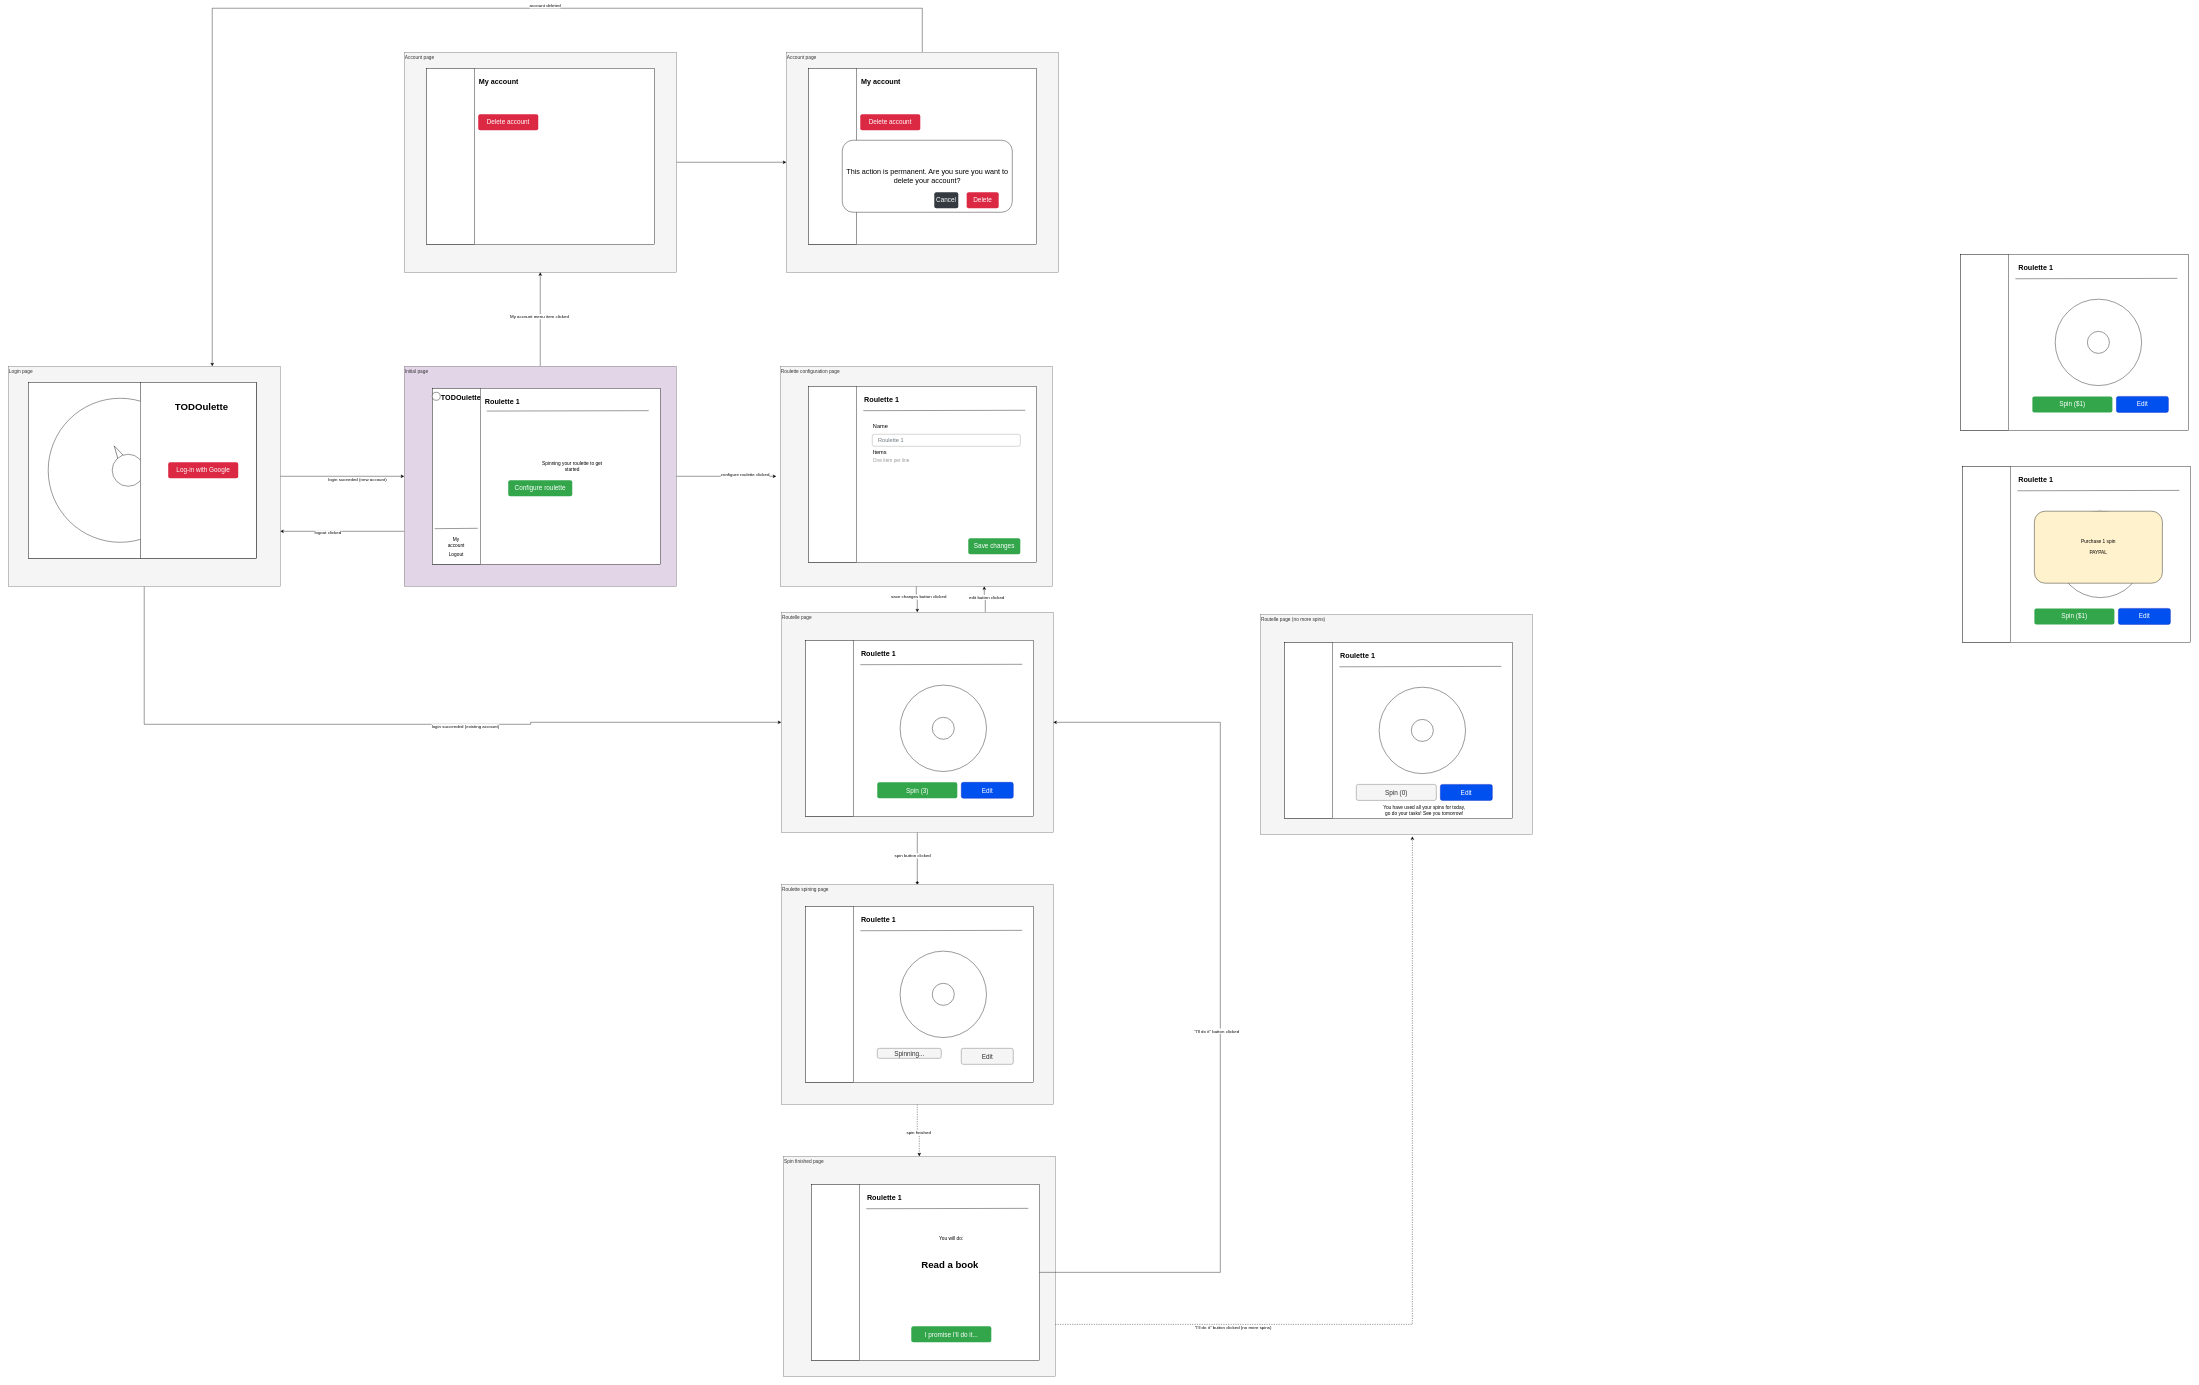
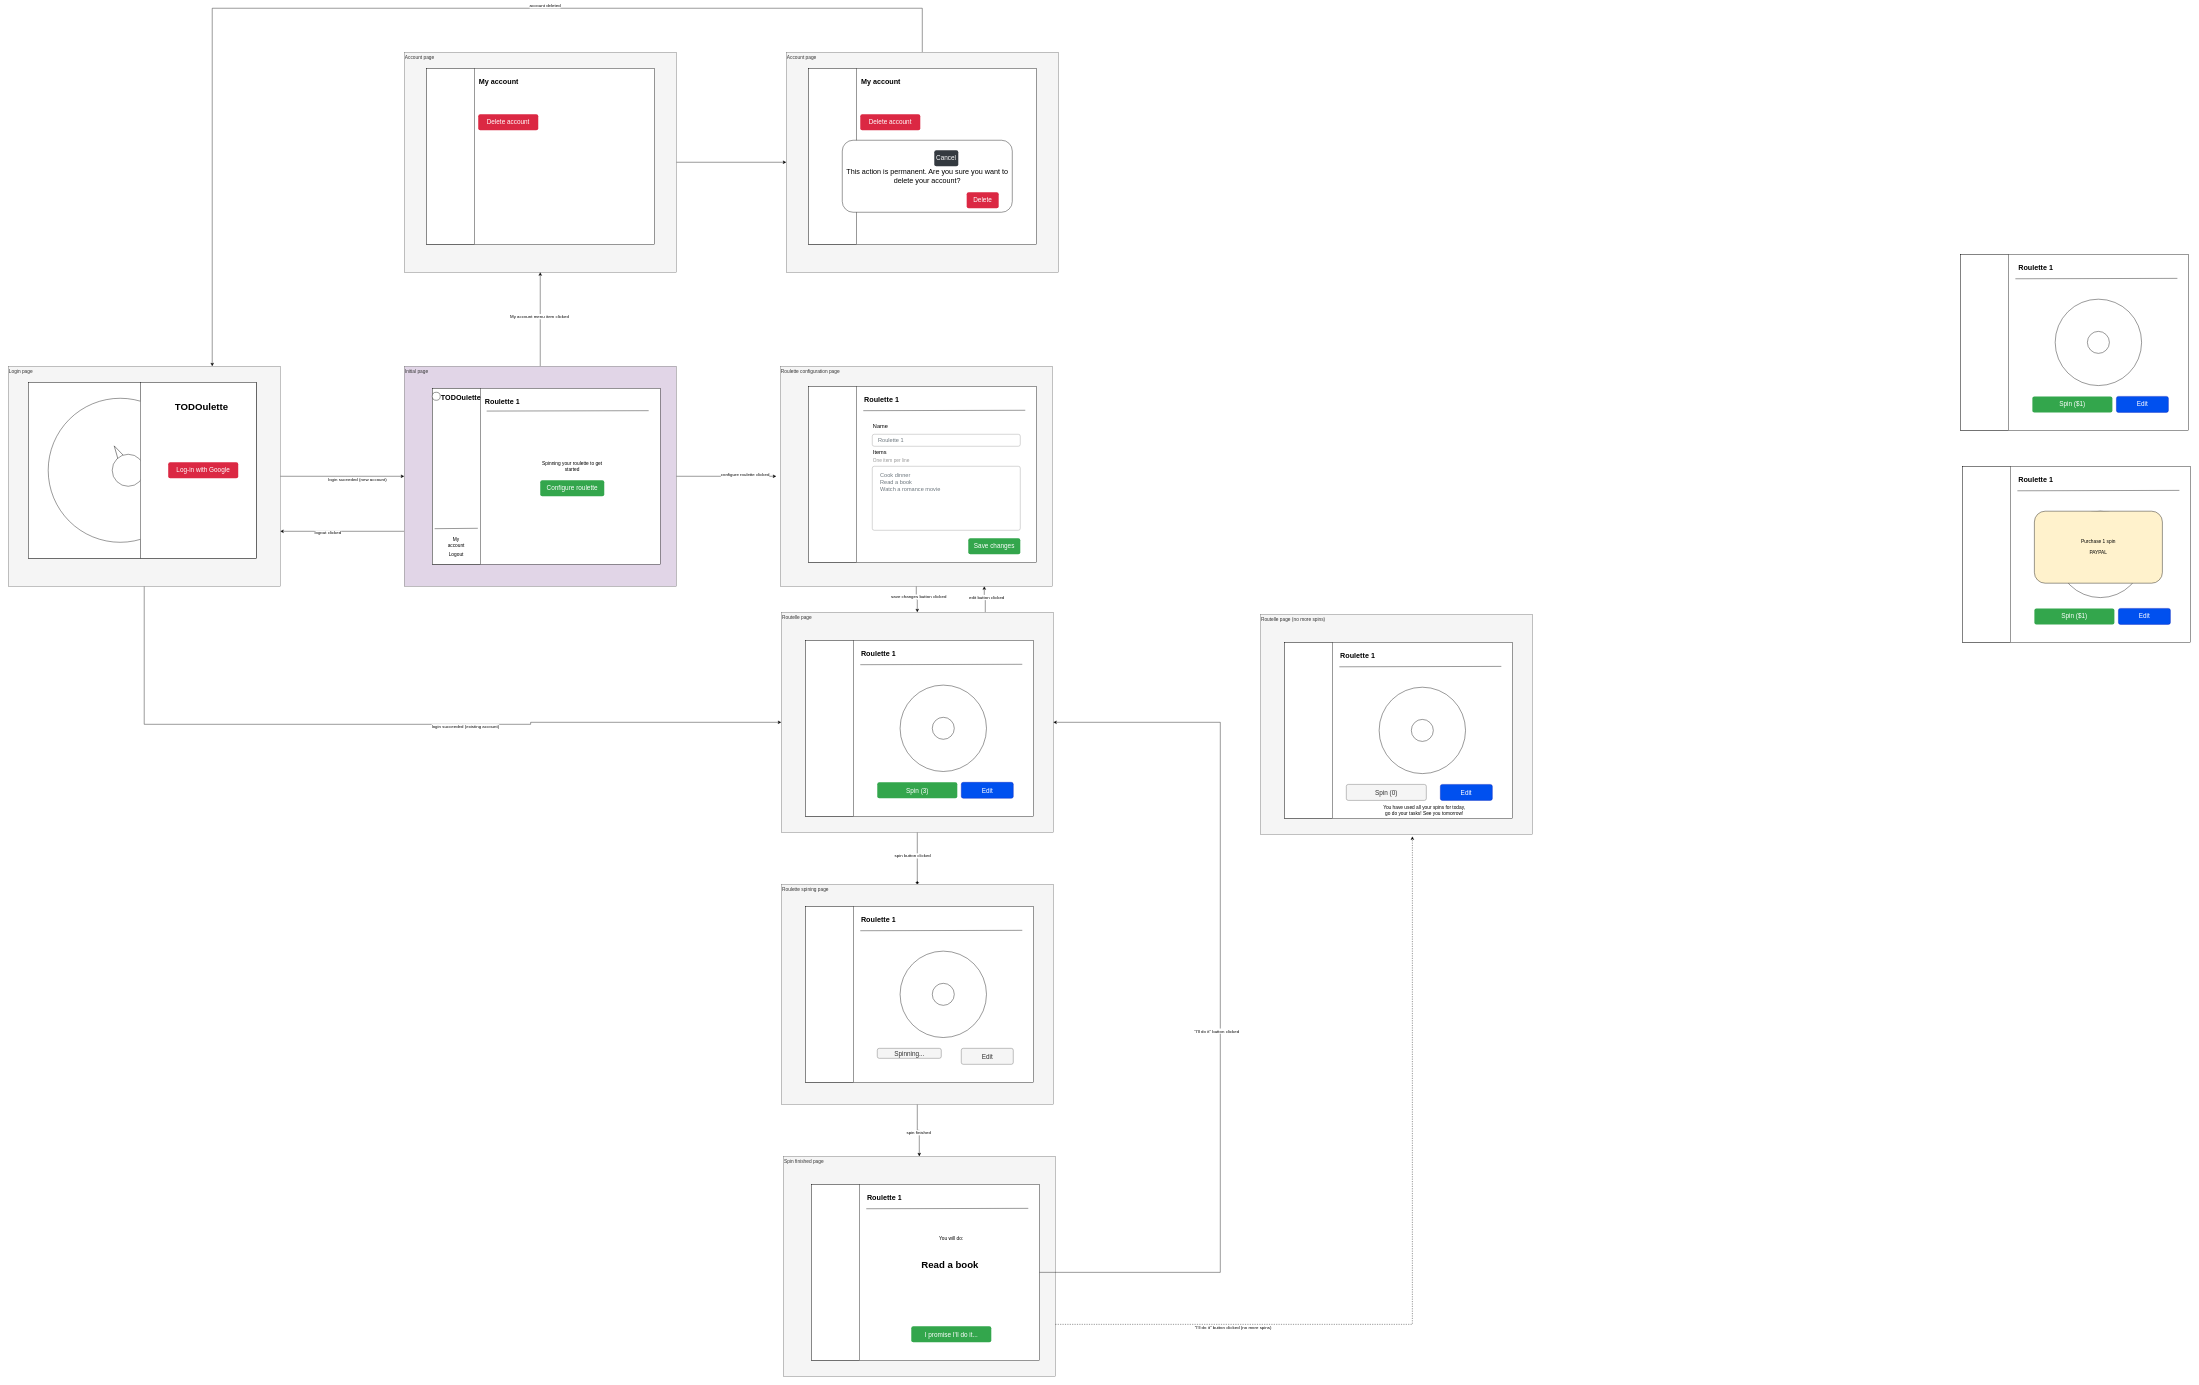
(946, 200) -> (946, 158)
(540, 488) -> (572, 488)
none -> (946, 498)
(1396, 792) -> (1386, 792)
(917, 1129) -> (917, 1129)
